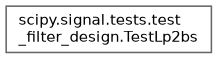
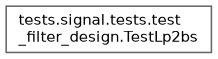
(109, 29) -> (109, 29)
